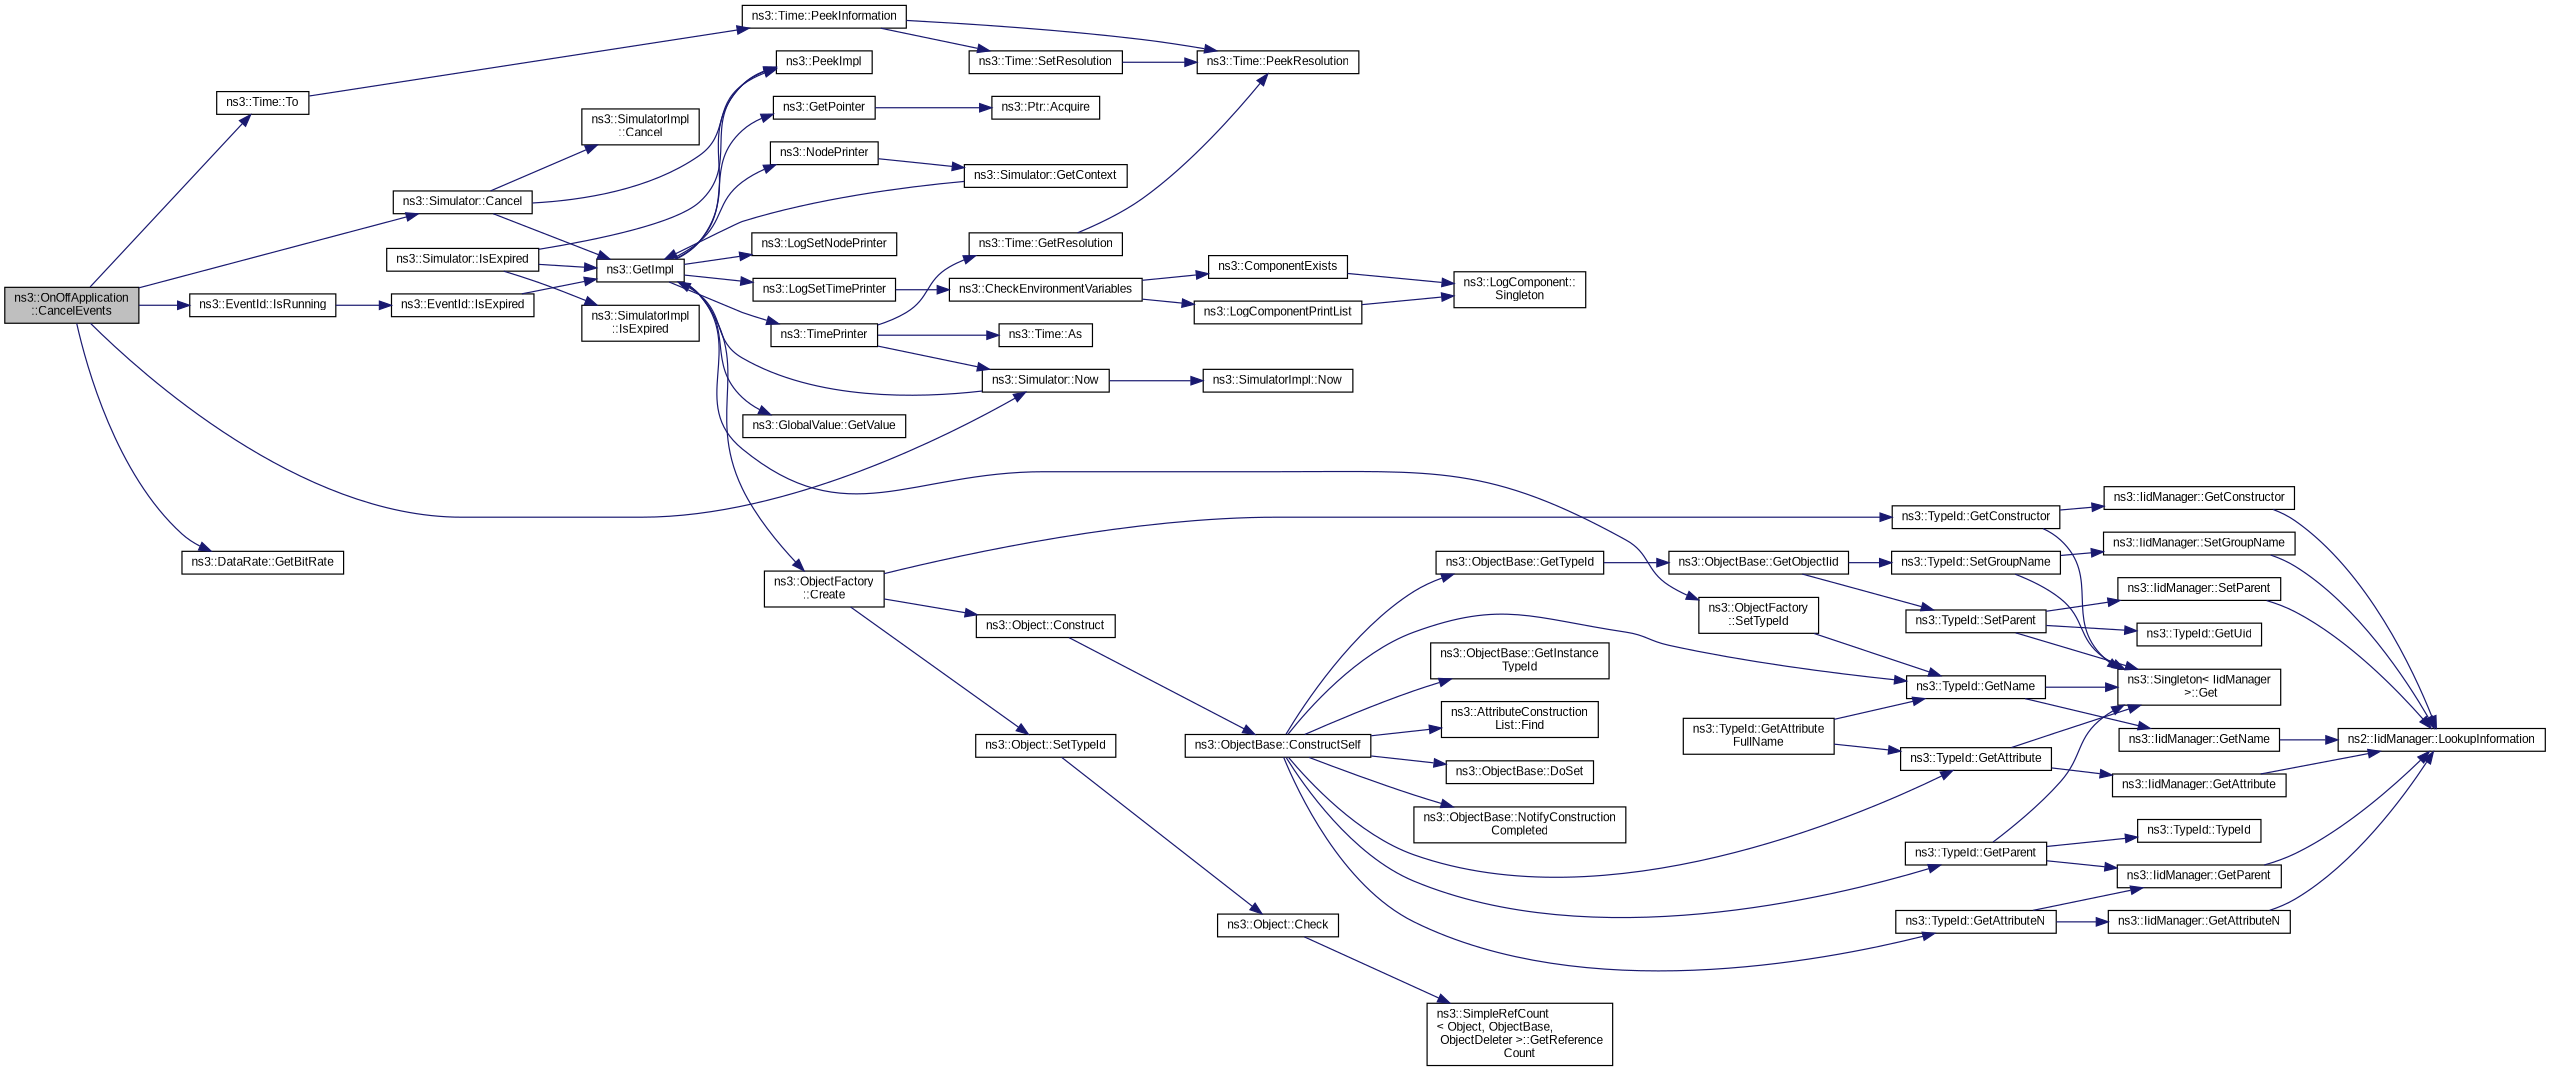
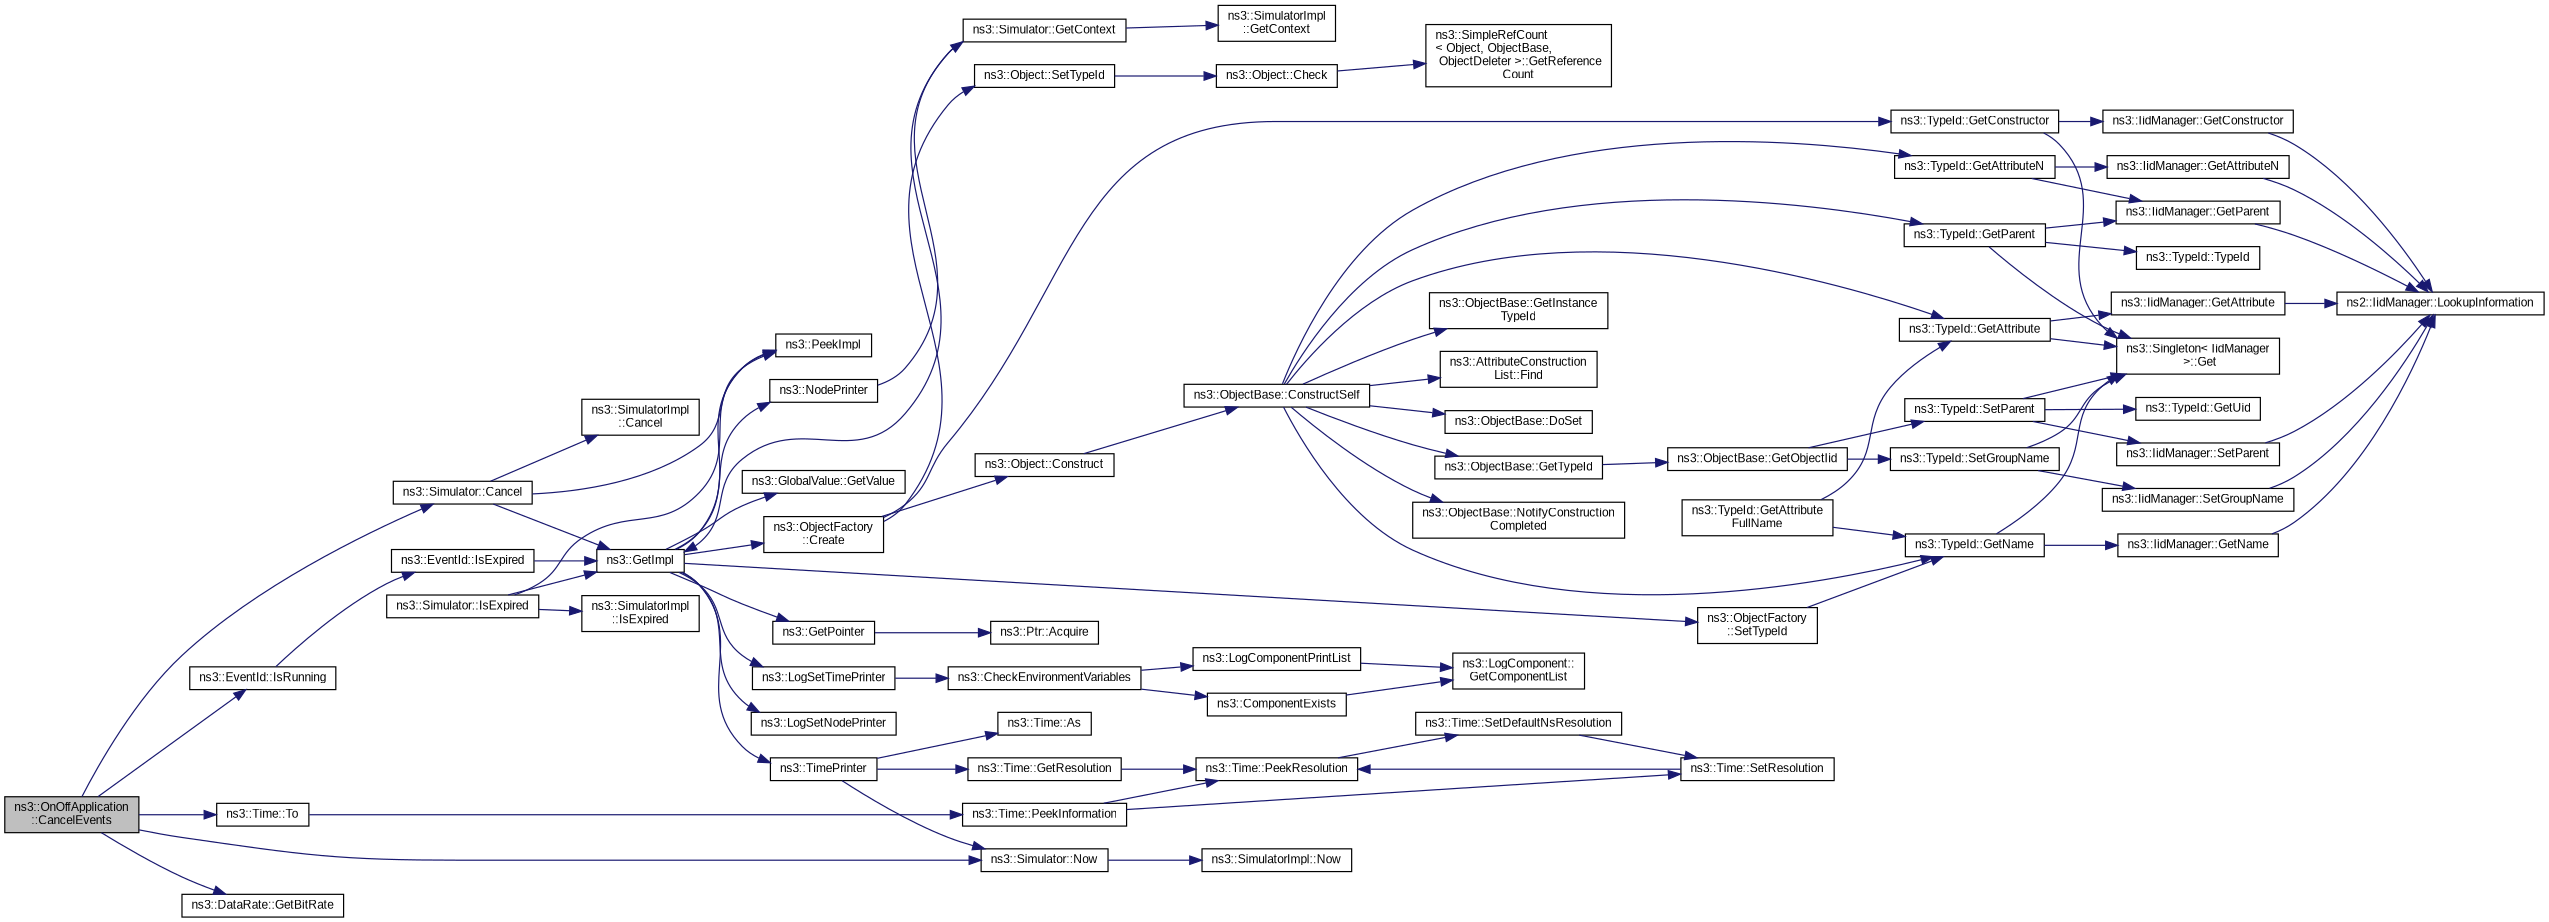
none -> (1277, 23)
(1520, 290) -> (1519, 671)
(815, 385) -> none
none -> (1519, 724)
